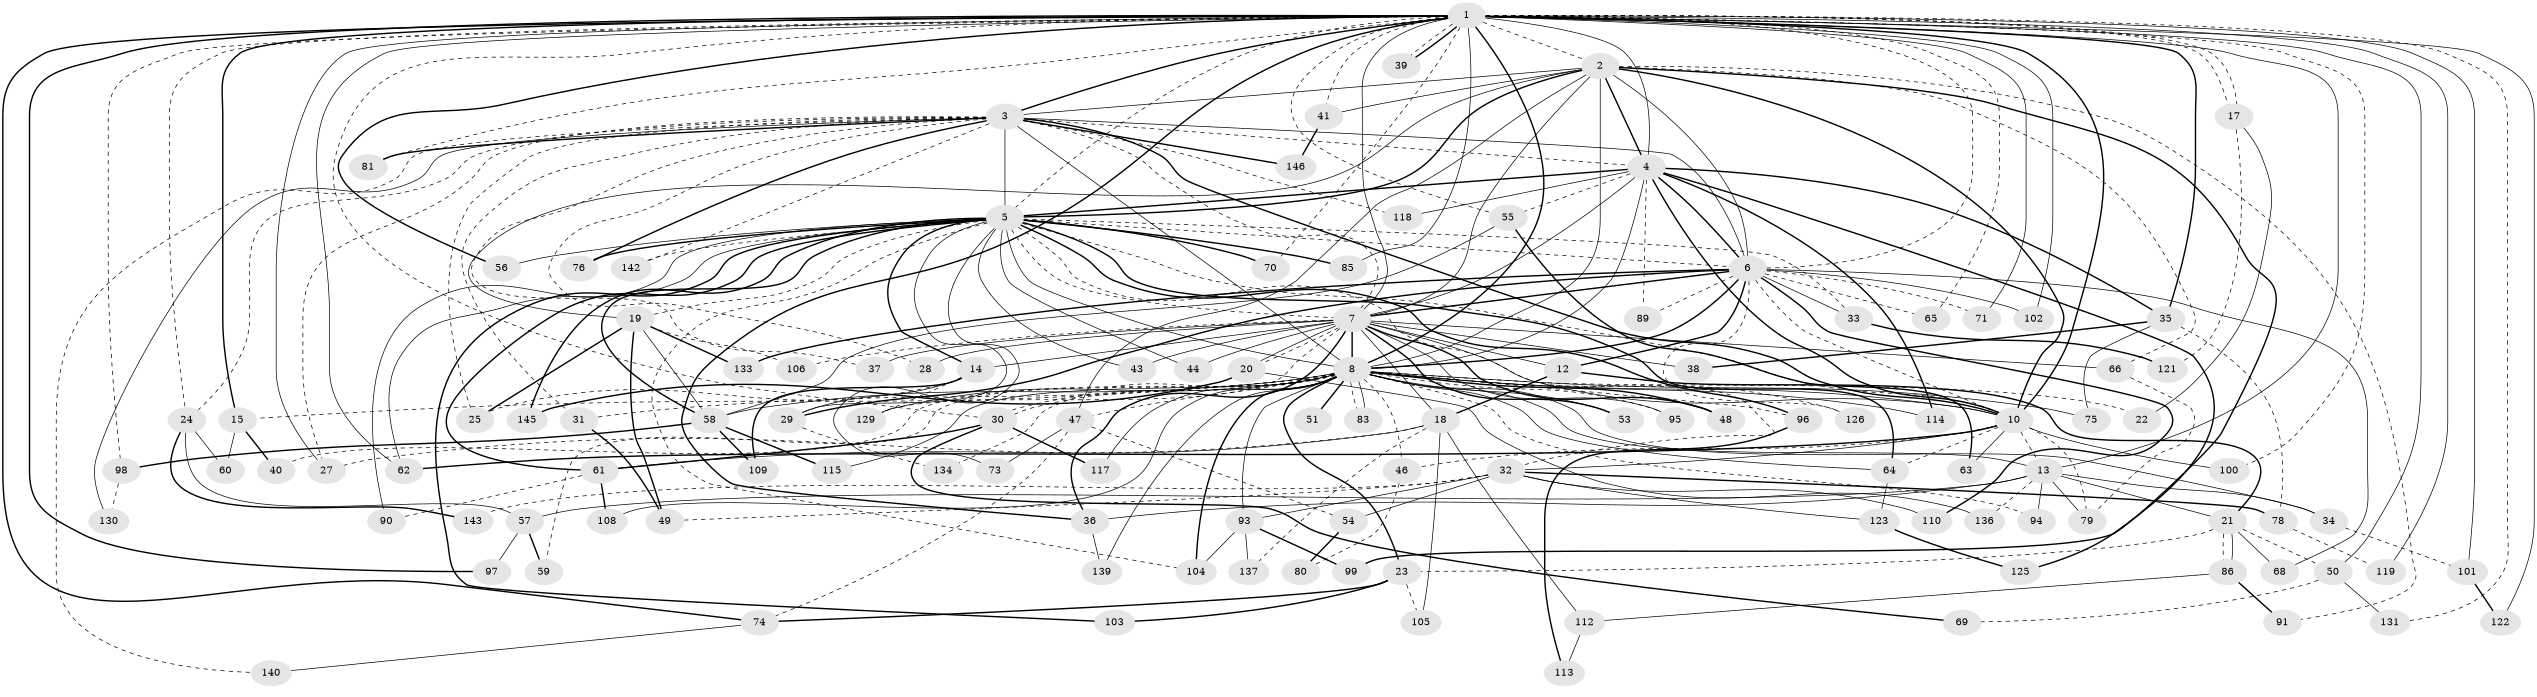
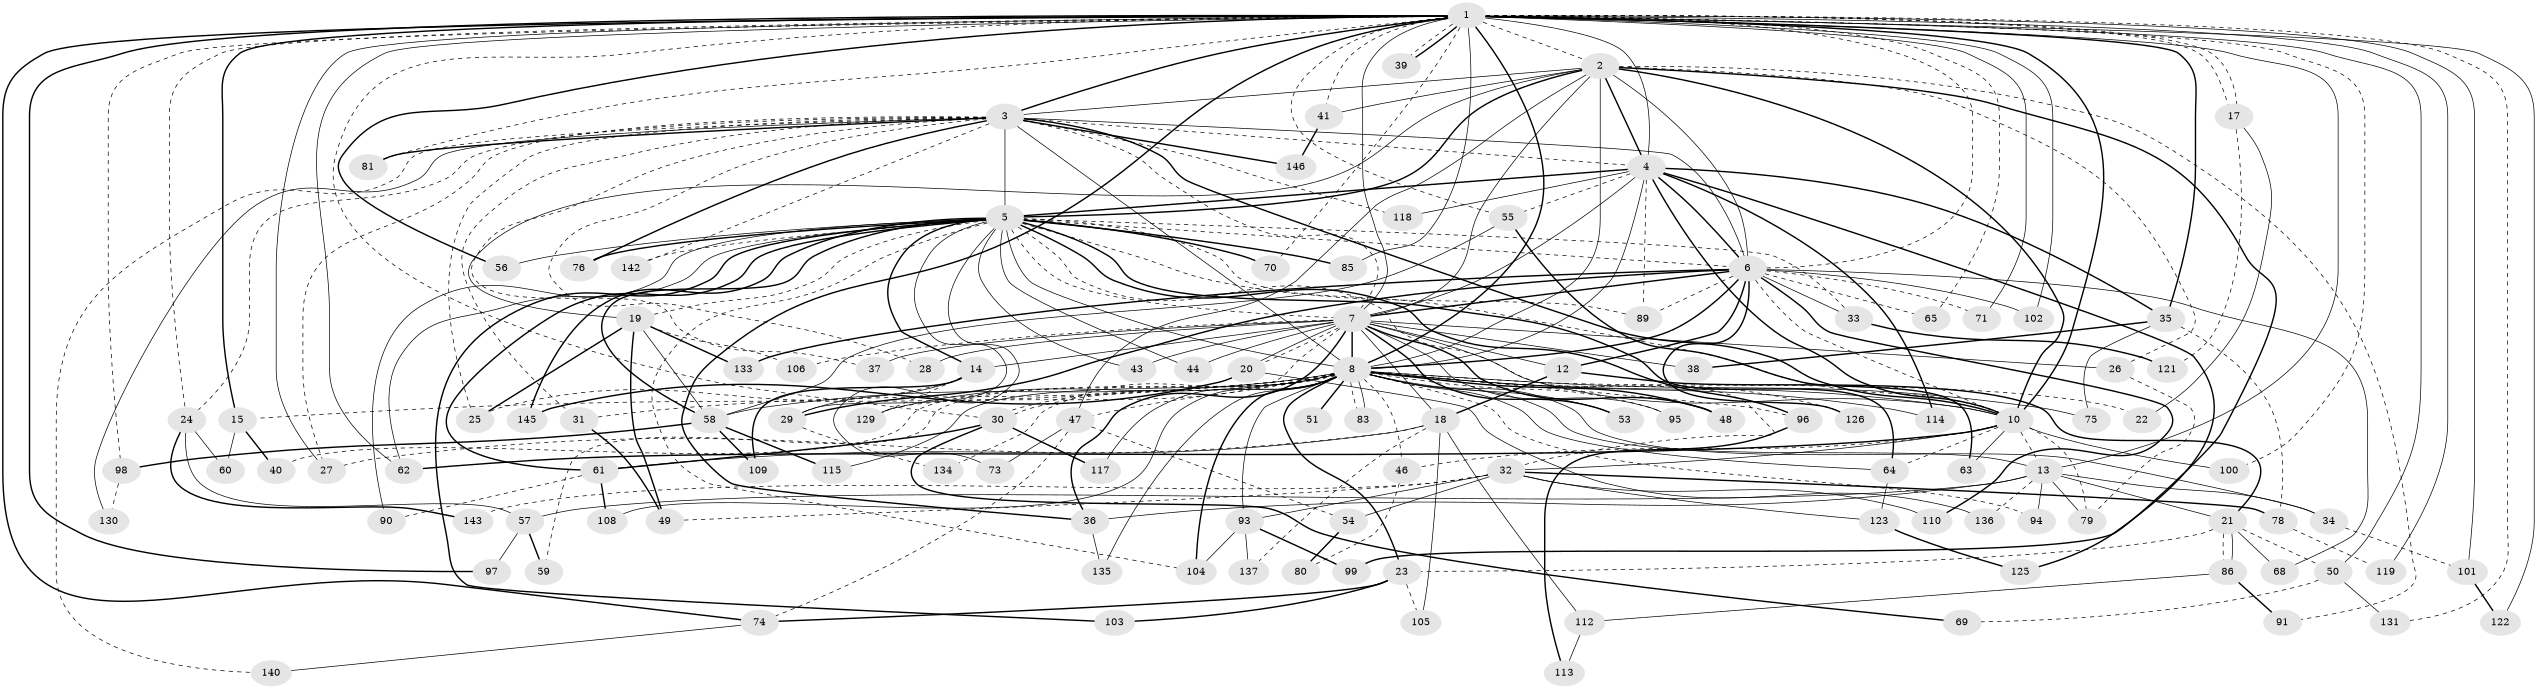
(1213, 68) -> (1257, 284)
(2115, 370) -> (2115, 370)
(1700, 397) -> (1700, 397)
(1102, 572) -> (1102, 572)
